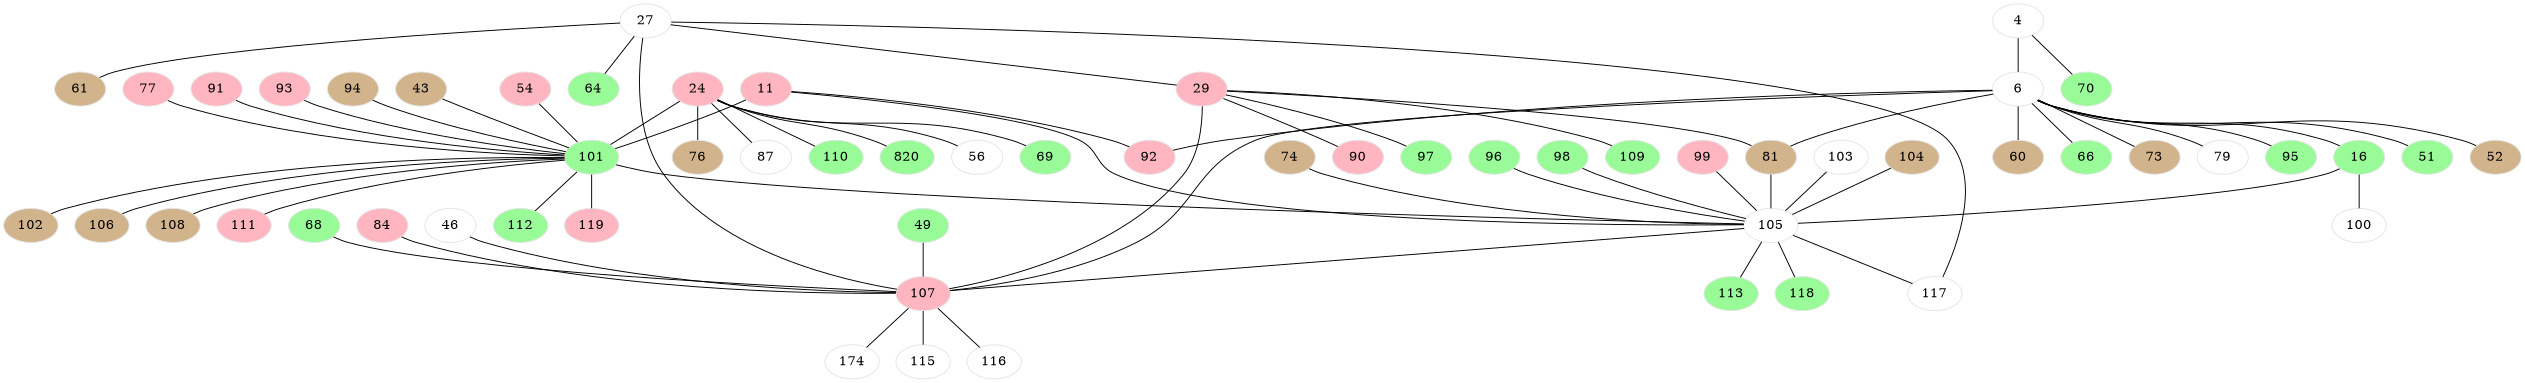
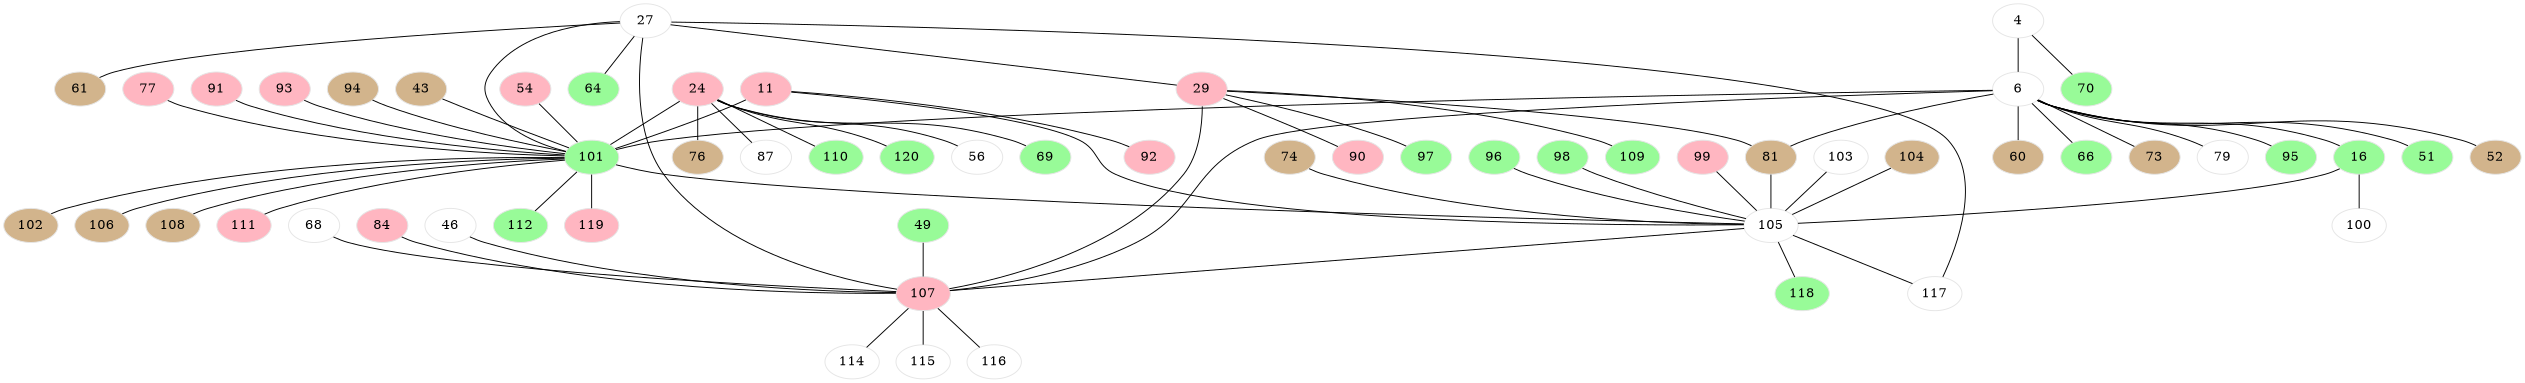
none -> (497, 66)
(1581, 106) -> (1303, 105)
(907, 157) -> (907, 157)
(314, 225) -> (314, 225)
(1731, 294) -> none
(852, 362) -> (852, 362)
